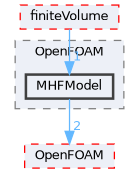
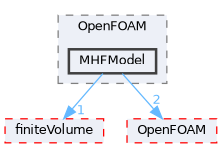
(70, 49) -> (88, 91)
